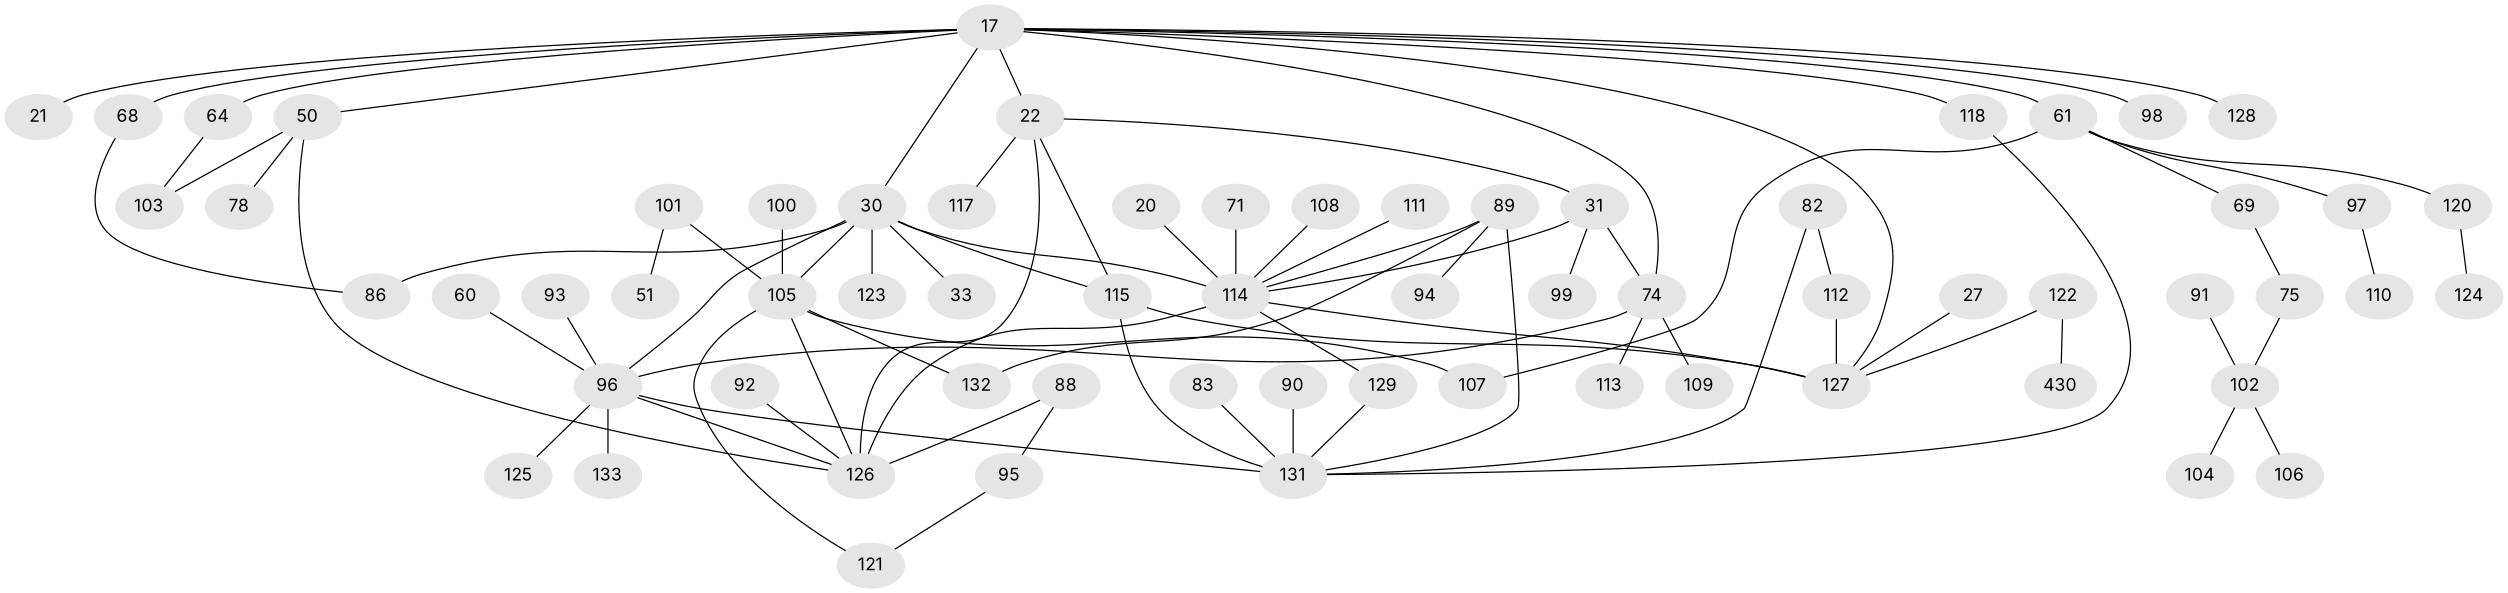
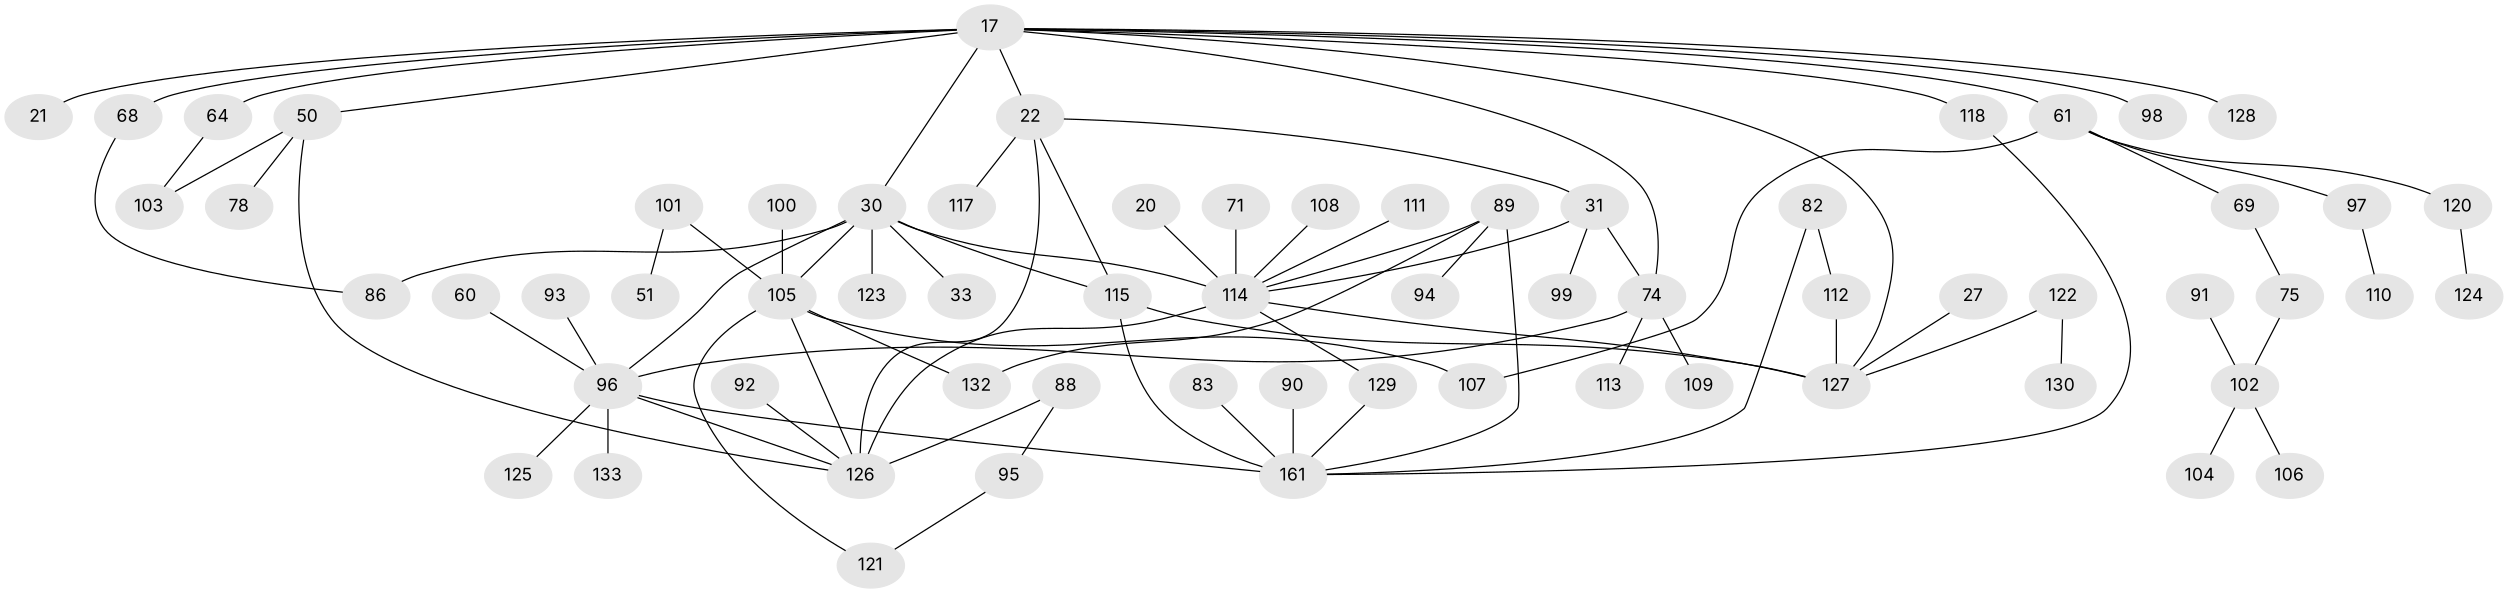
(2061, 386) -> (2061, 386)
(1293, 476) -> (1293, 476)
